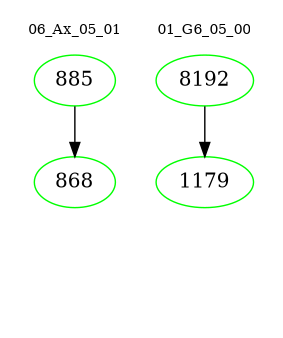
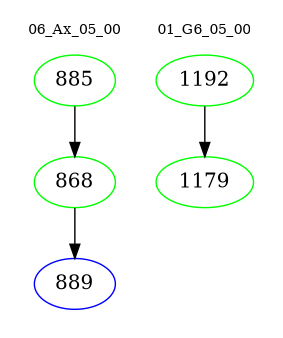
(75, 30) -> (75, 30)
(205, 81) -> (205, 81)
none -> (75, 284)
